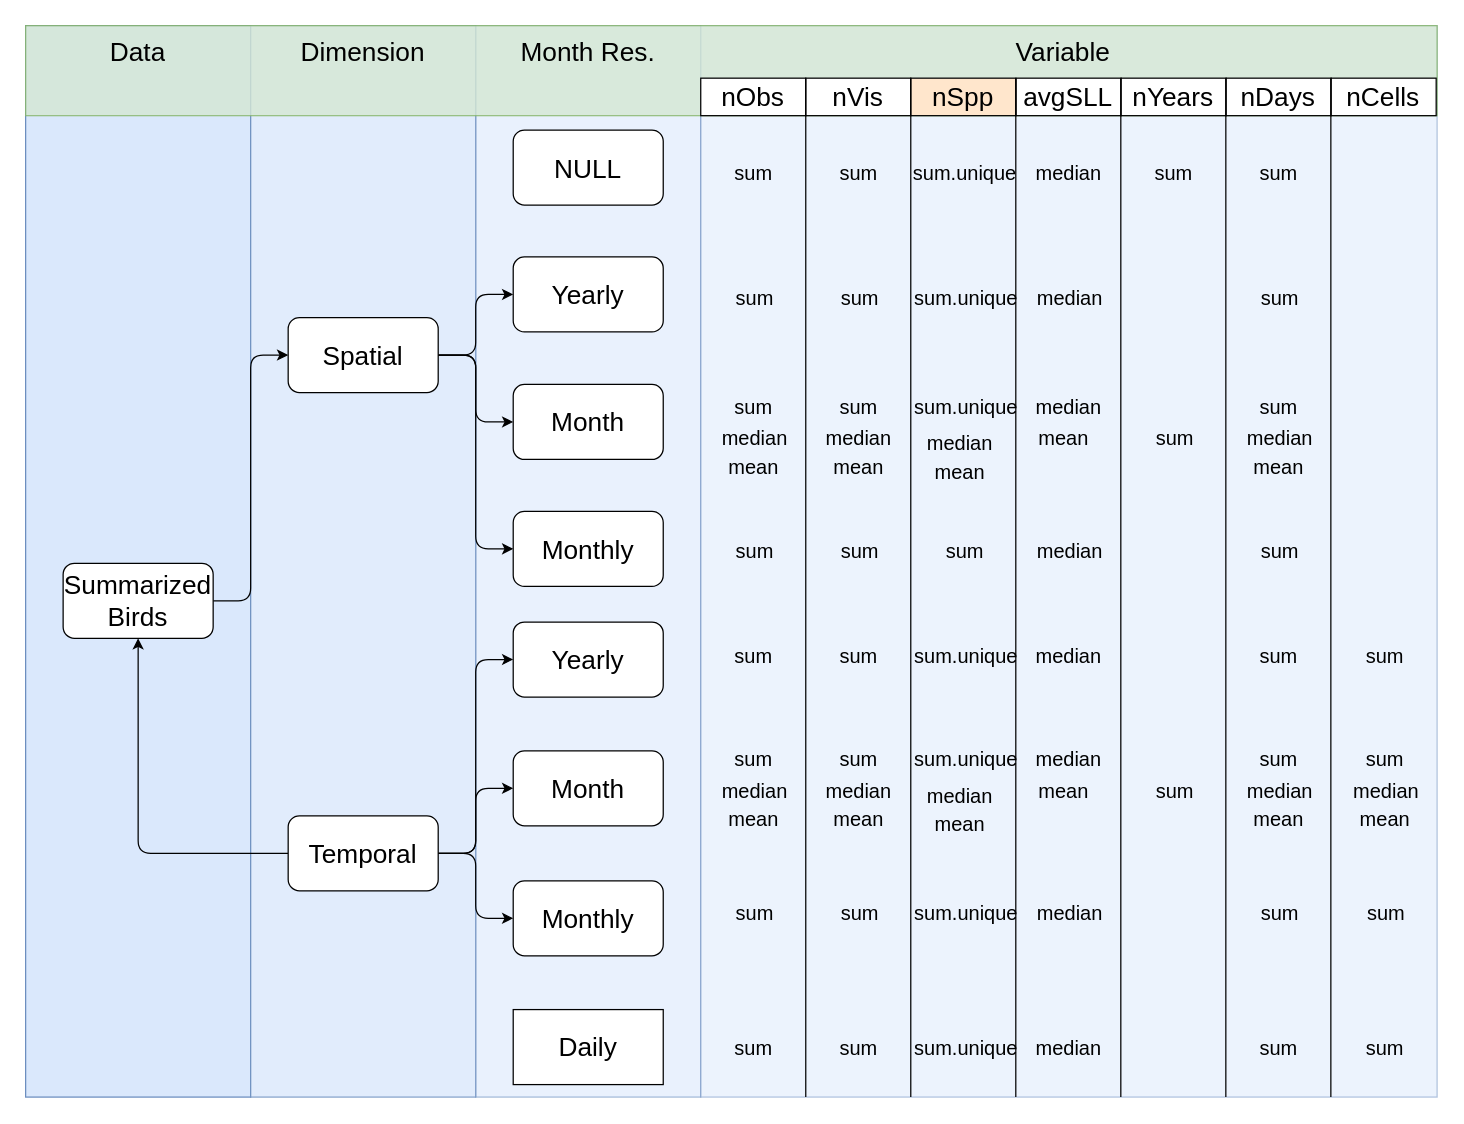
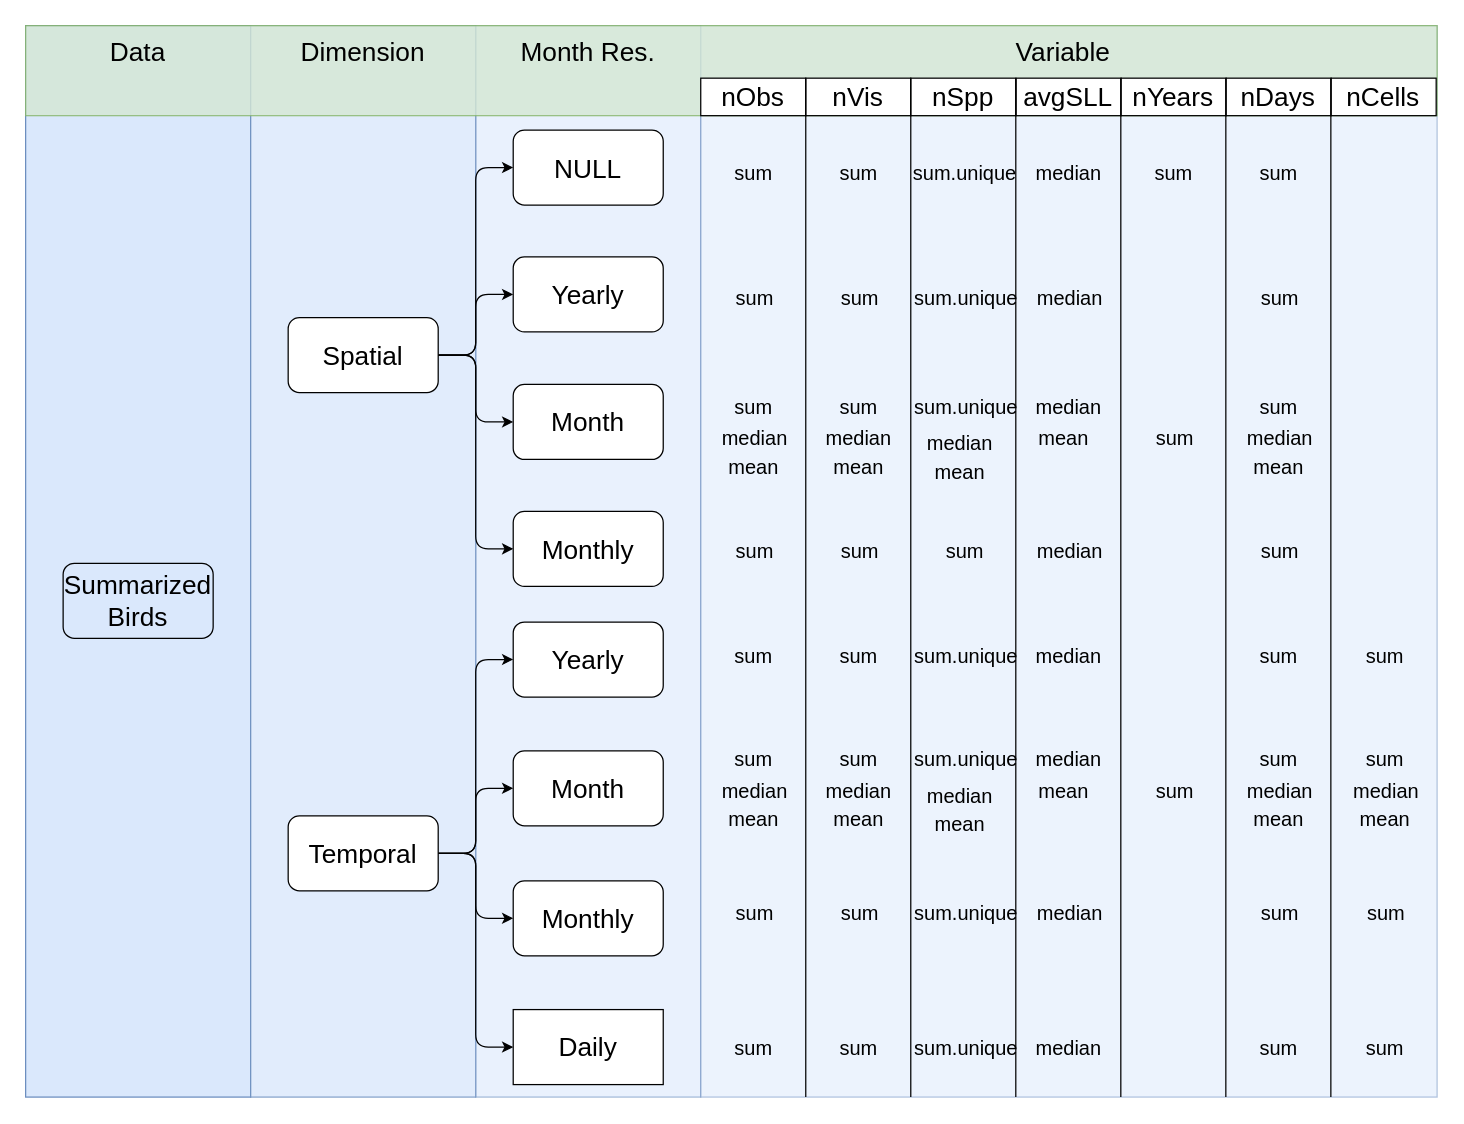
(963, 97) -> (963, 97)
none -> (476, 224)
(251, 482) -> none
(138, 601) -> (138, 601)
(138, 820) -> (476, 990)
